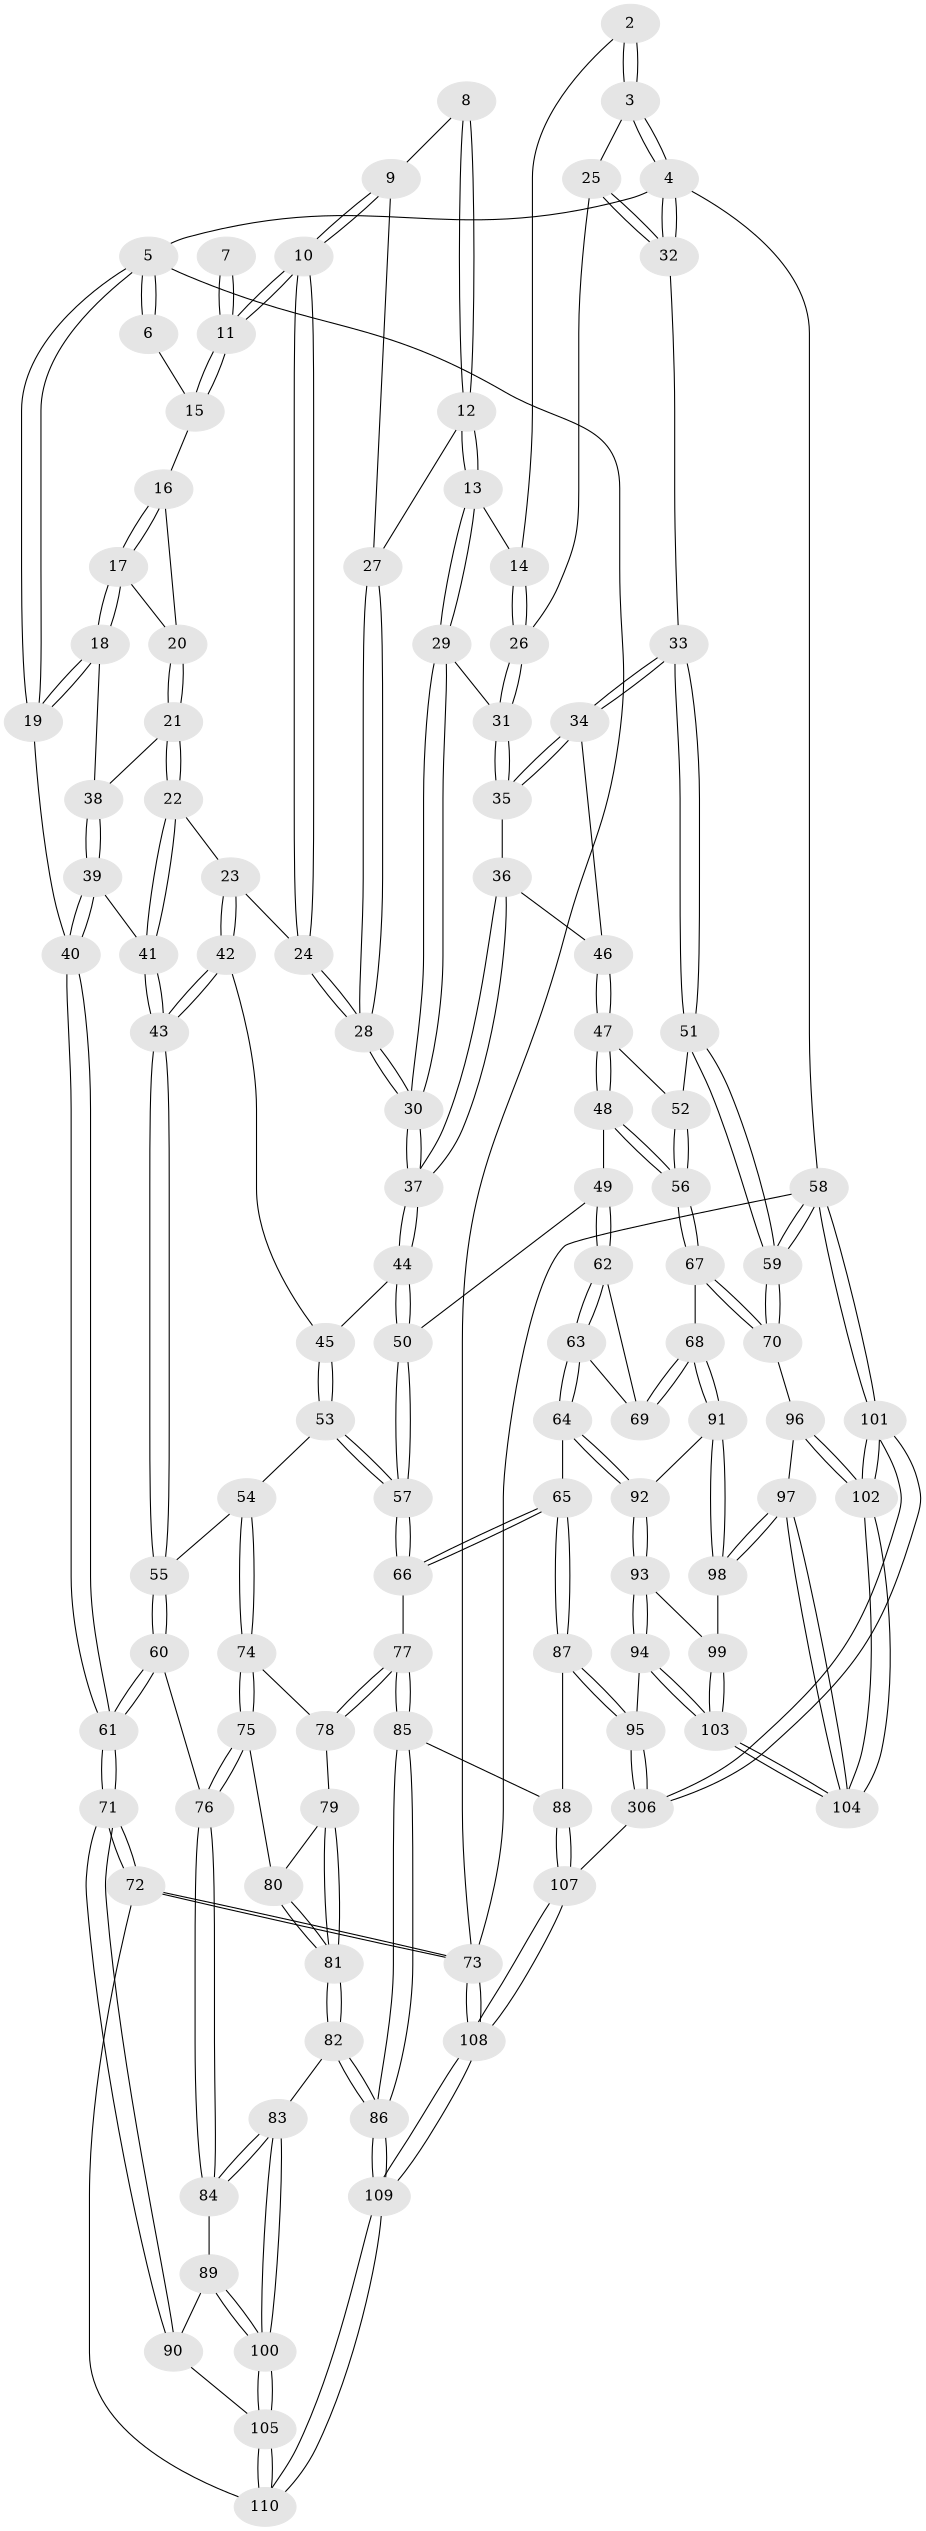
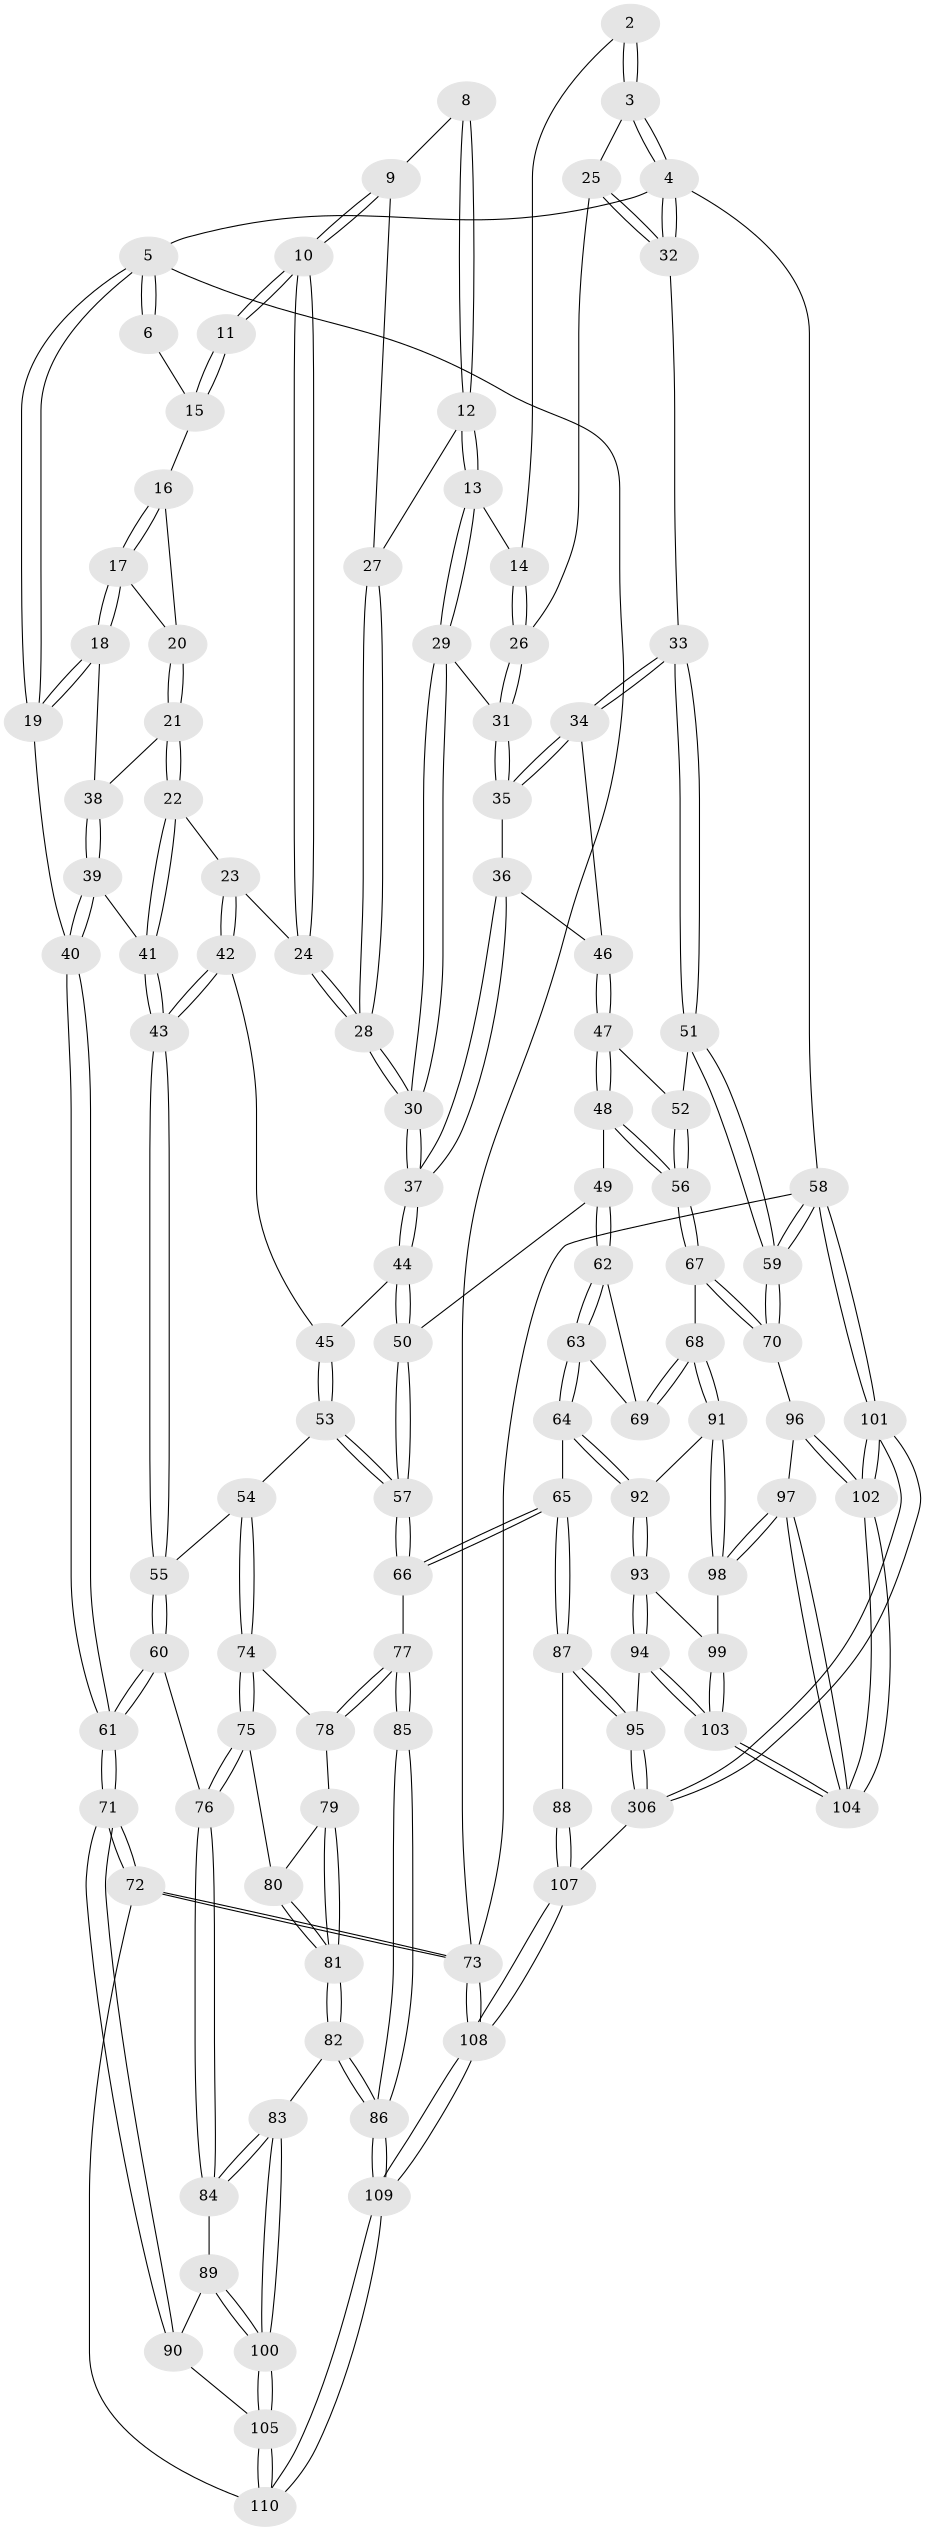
(226, 257) -> none
(483, 1770) -> none
